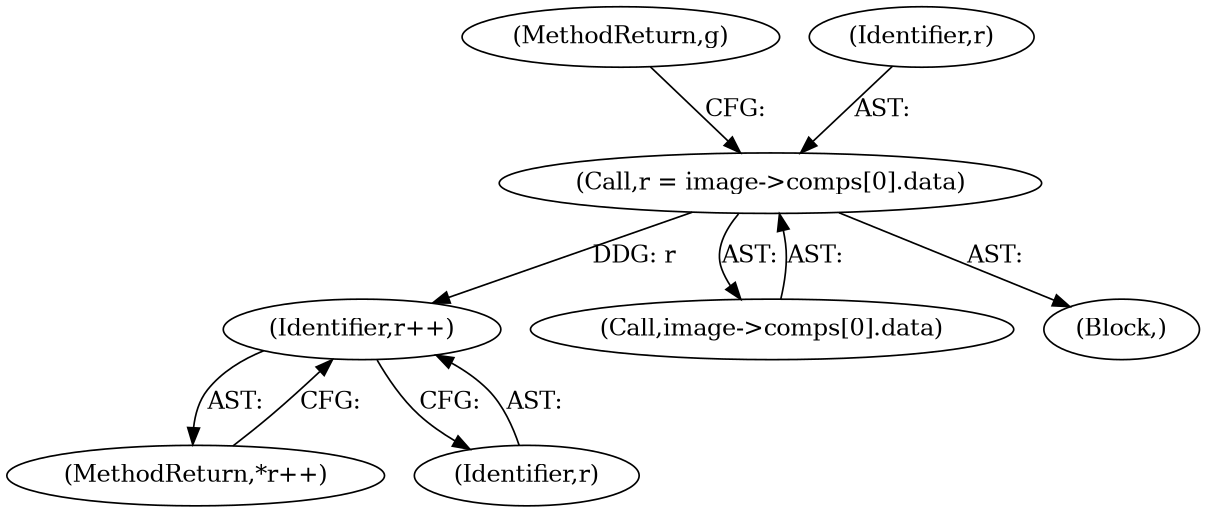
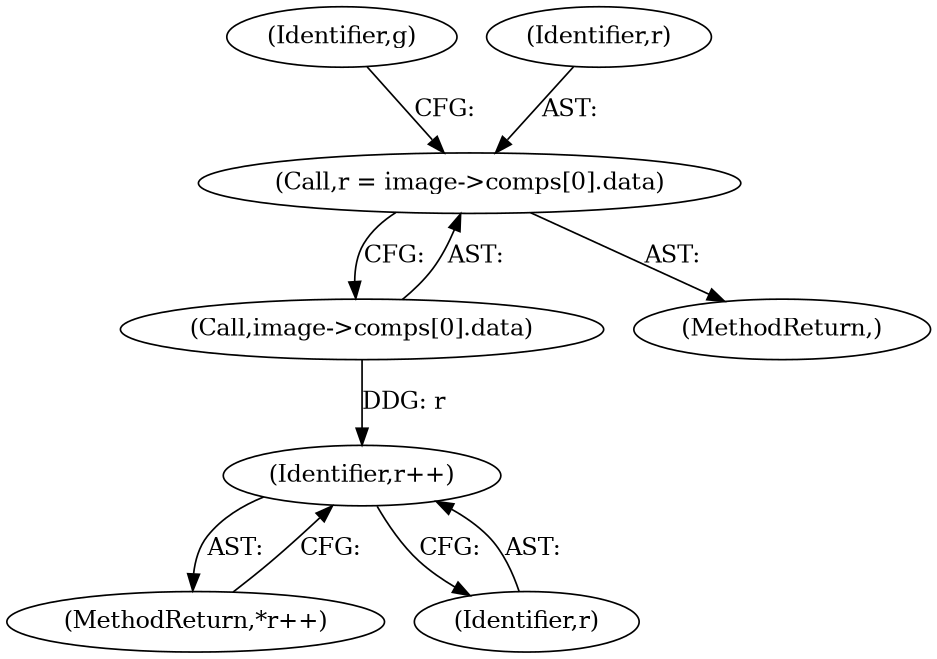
(621, 37) -> (342, 37)
(570, 255) -> (362, 394)
(754, 256) -> (398, 256)
(1122, 329) -> (782, 329)
